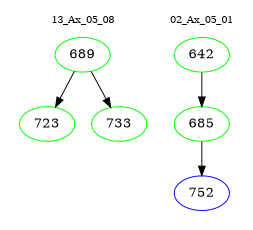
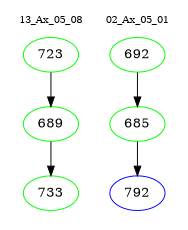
(202, 55) -> (137, 55)
(67, 85) -> (51, 85)
(202, 193) -> (137, 193)
